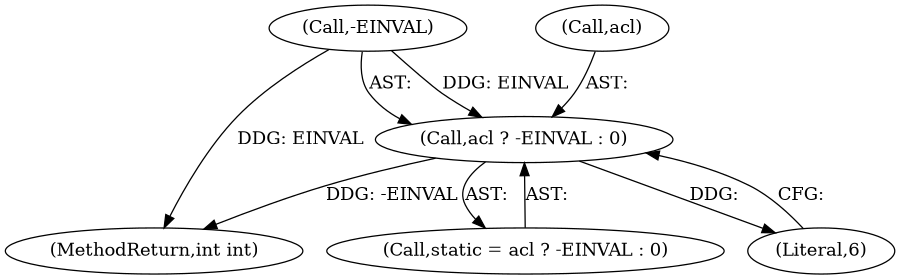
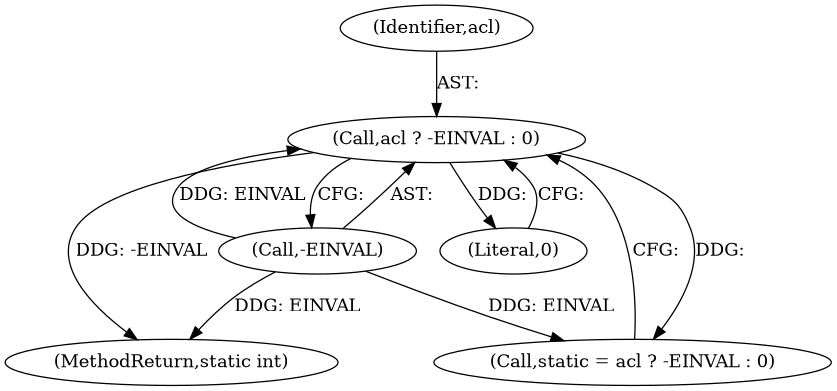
(602, 28) -> (437, 28)
none -> (322, 181)
(490, 195) -> (723, 251)
(550, 195) -> (659, 251)
(154, 251) -> (172, 362)
(821, 251) -> (513, 251)
none -> (458, 306)
